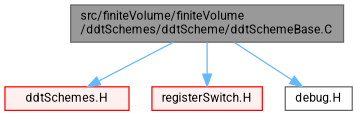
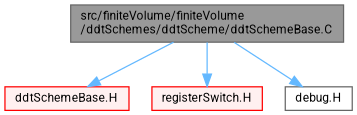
(67, 99) -> (67, 99)
